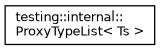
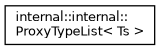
(80, 25) -> (80, 25)
